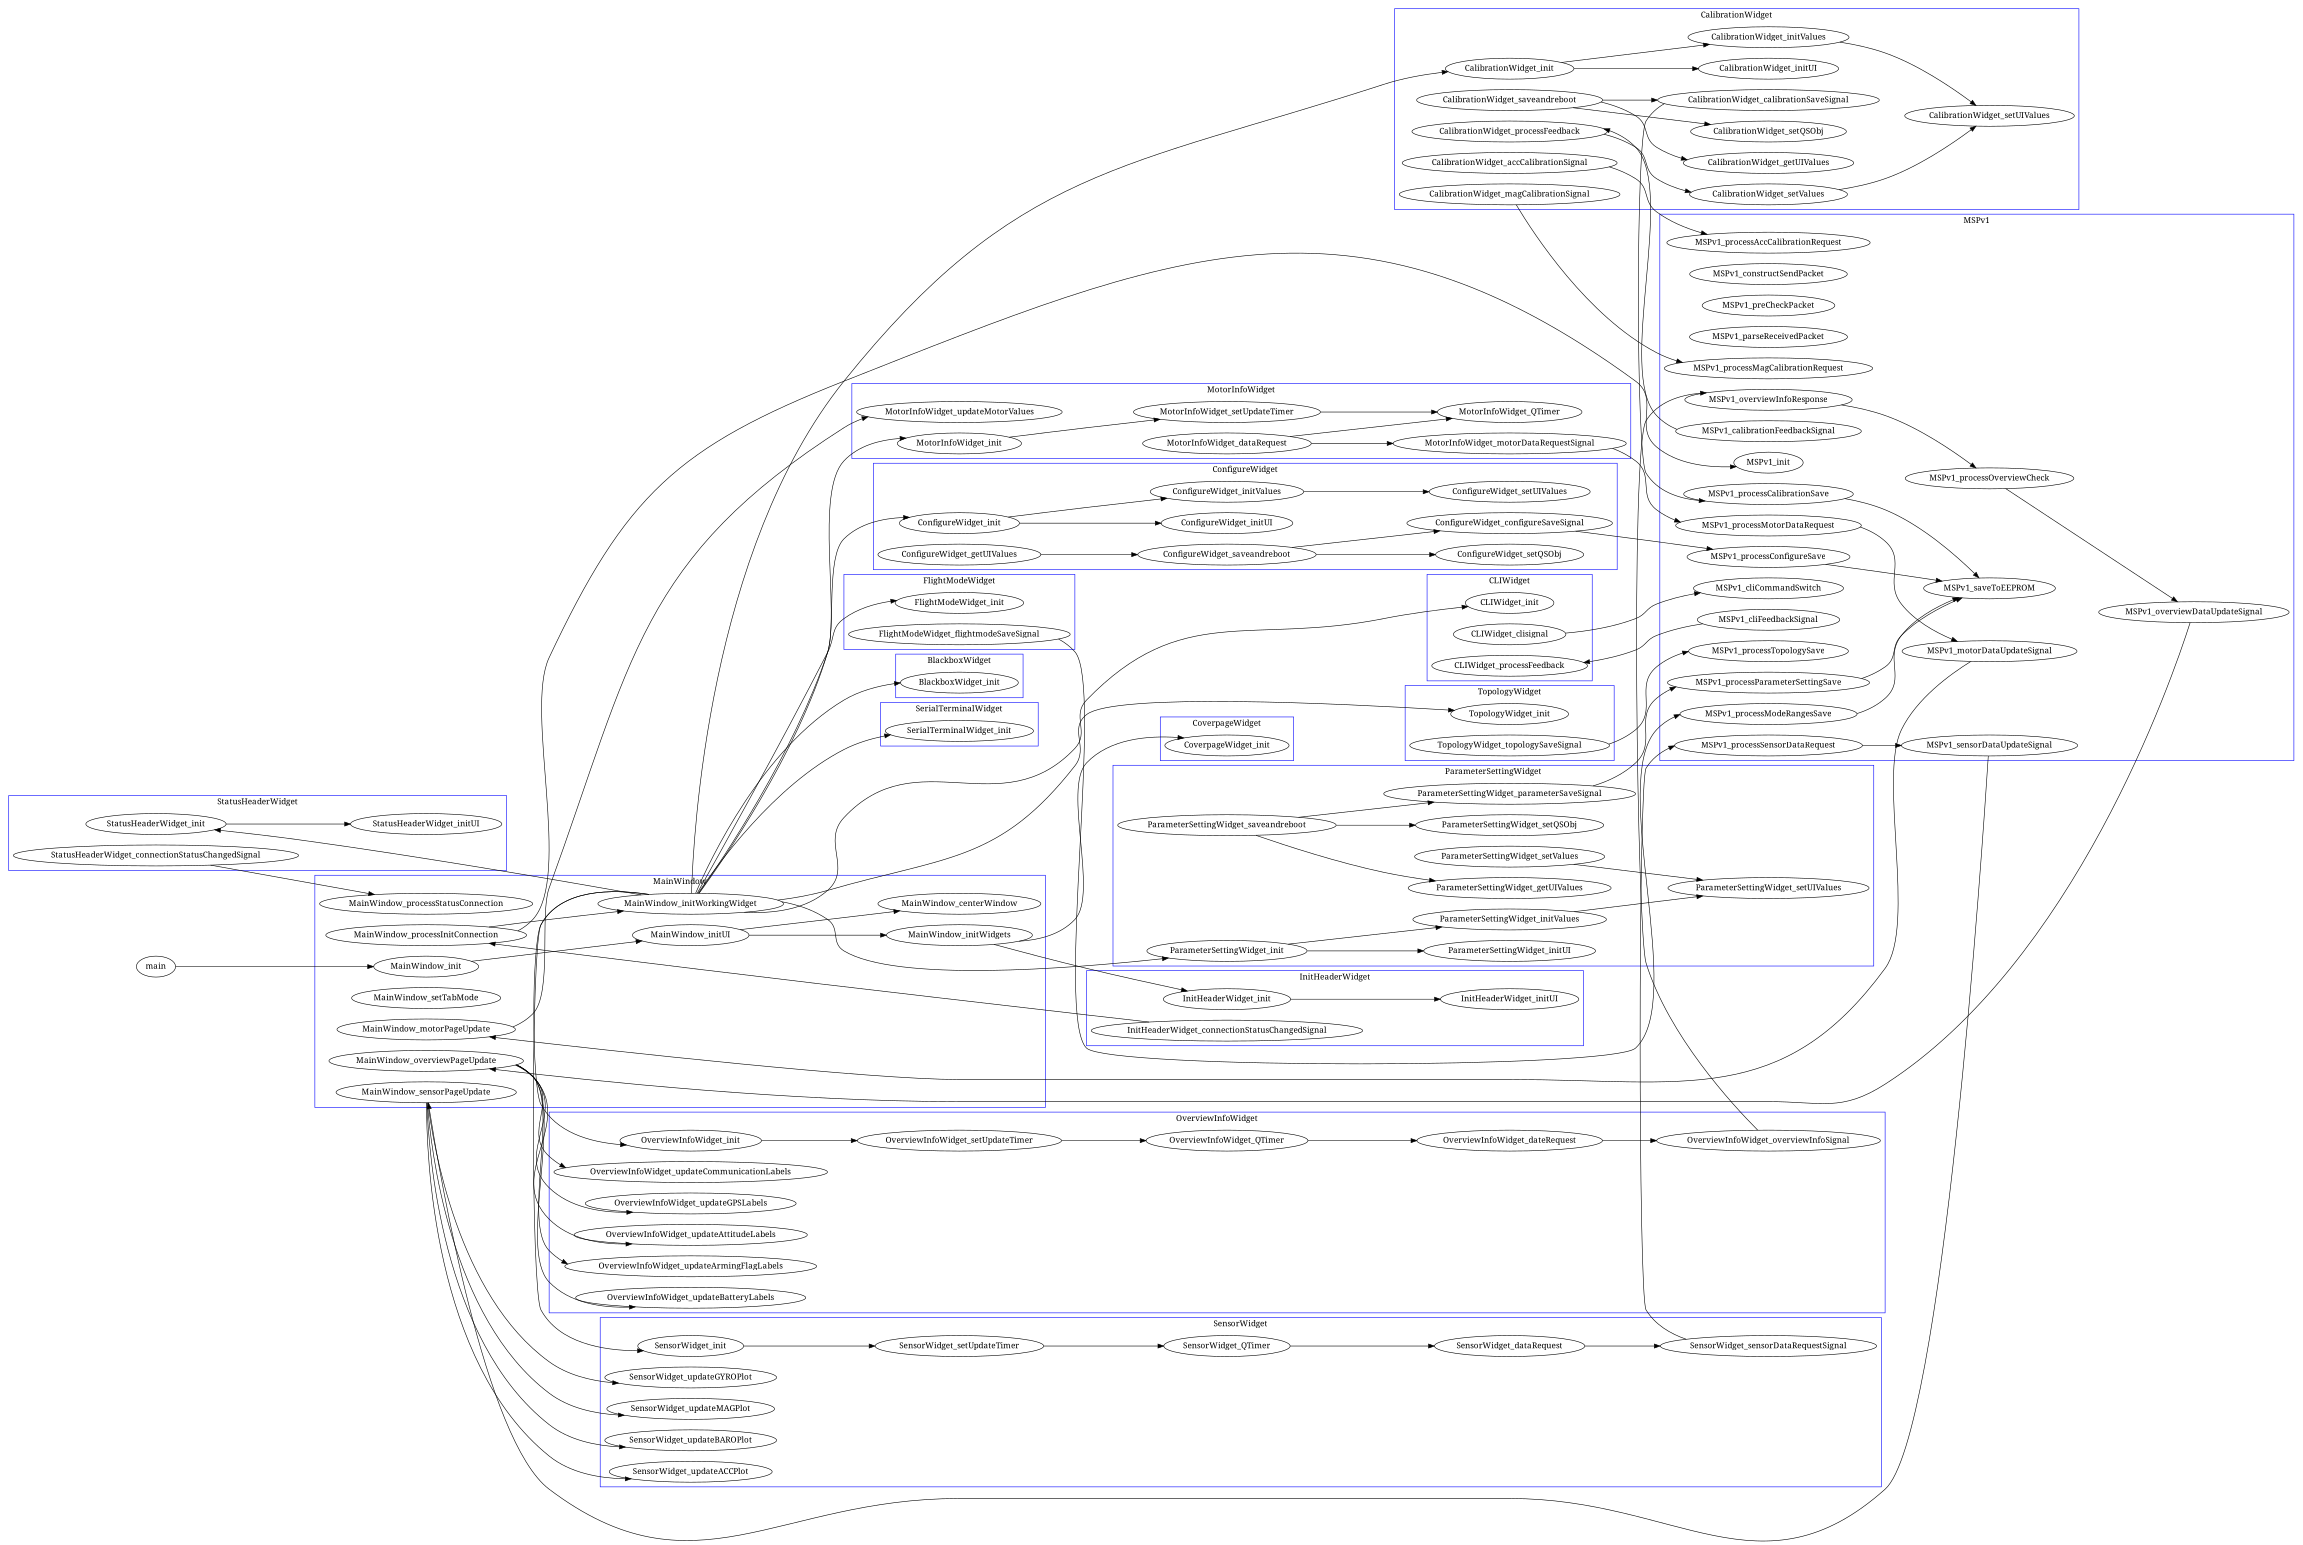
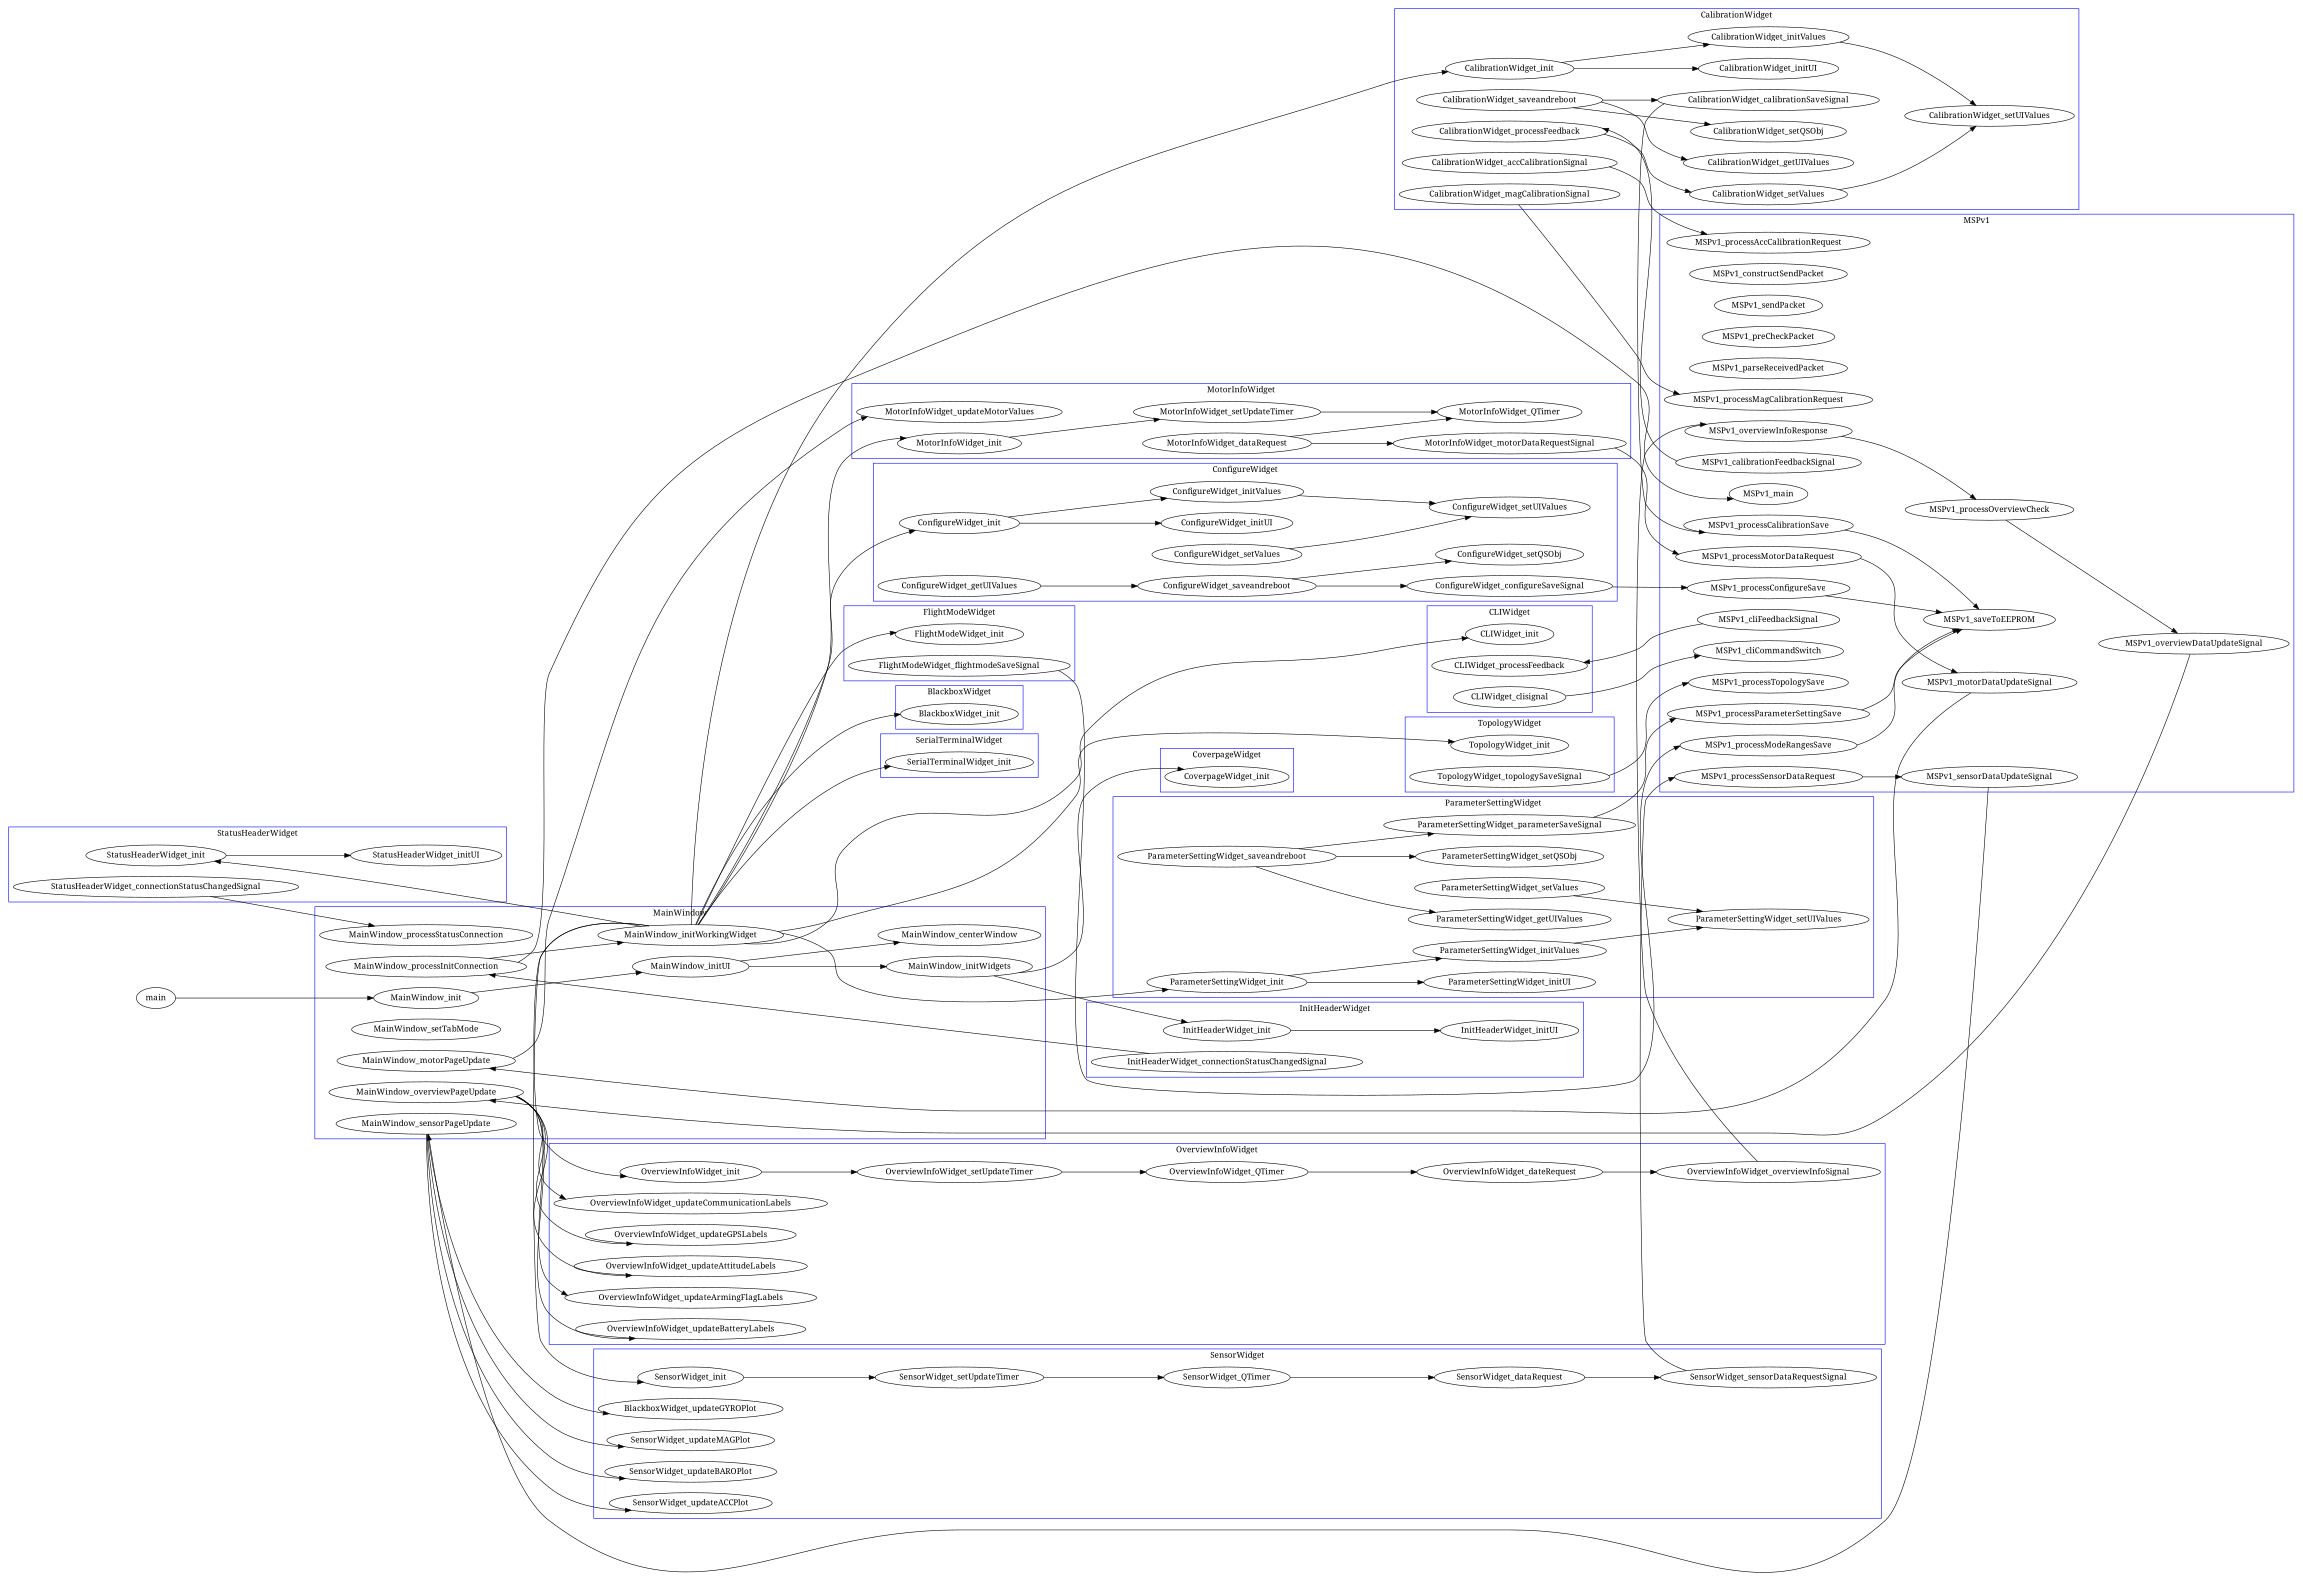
none -> (1769, 306)
(1769, 463) -> (1769, 494)
none -> (1227, 555)
(691, 1377) -> (691, 1409)
